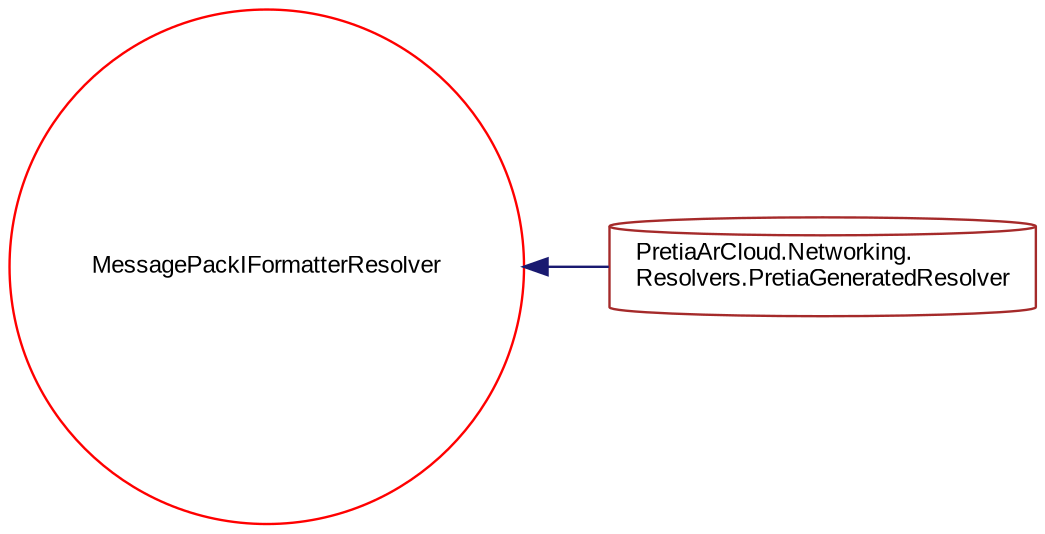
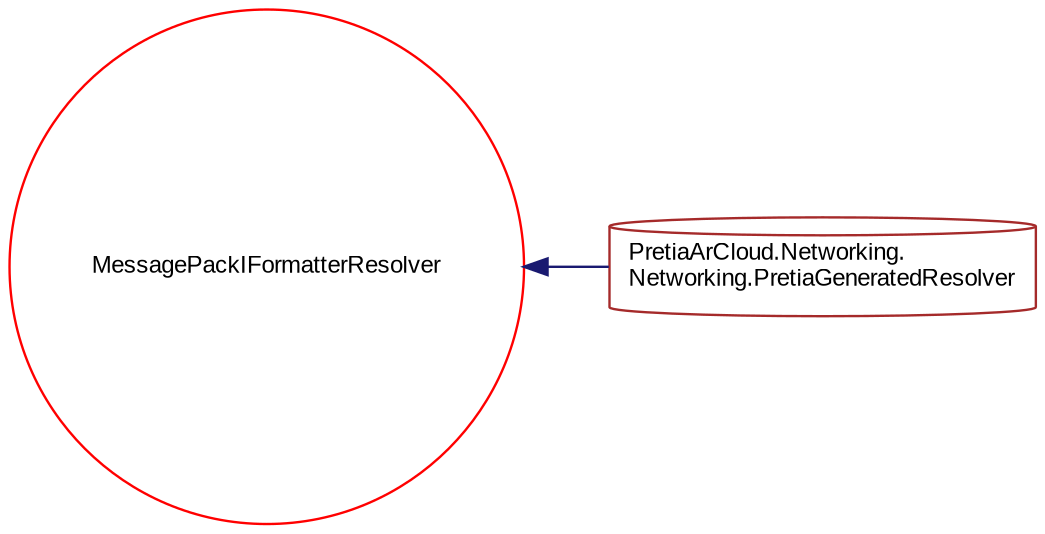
(823, 267) -> (823, 267)
